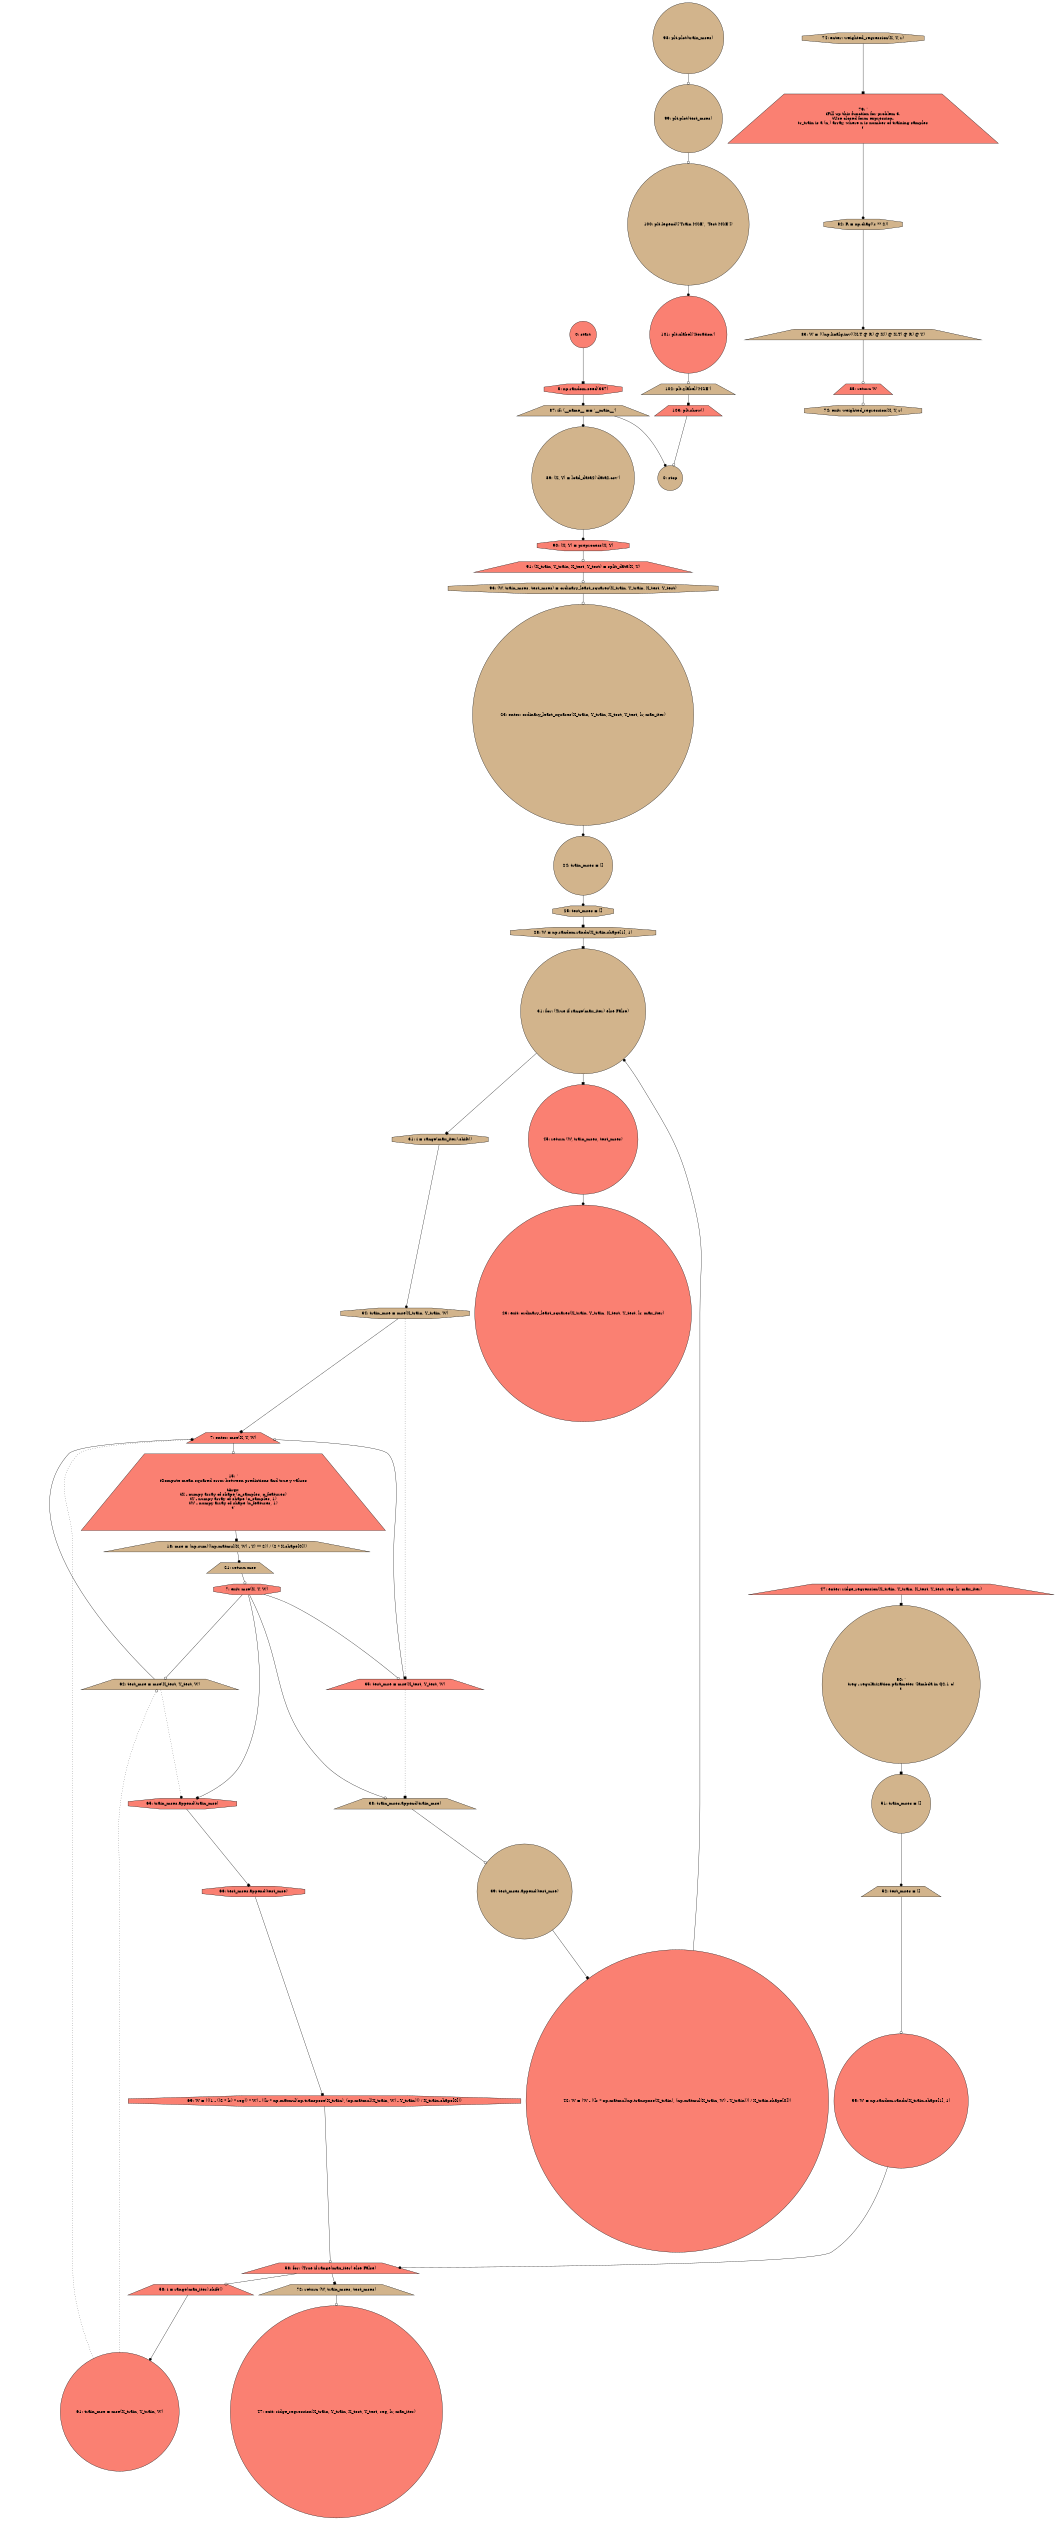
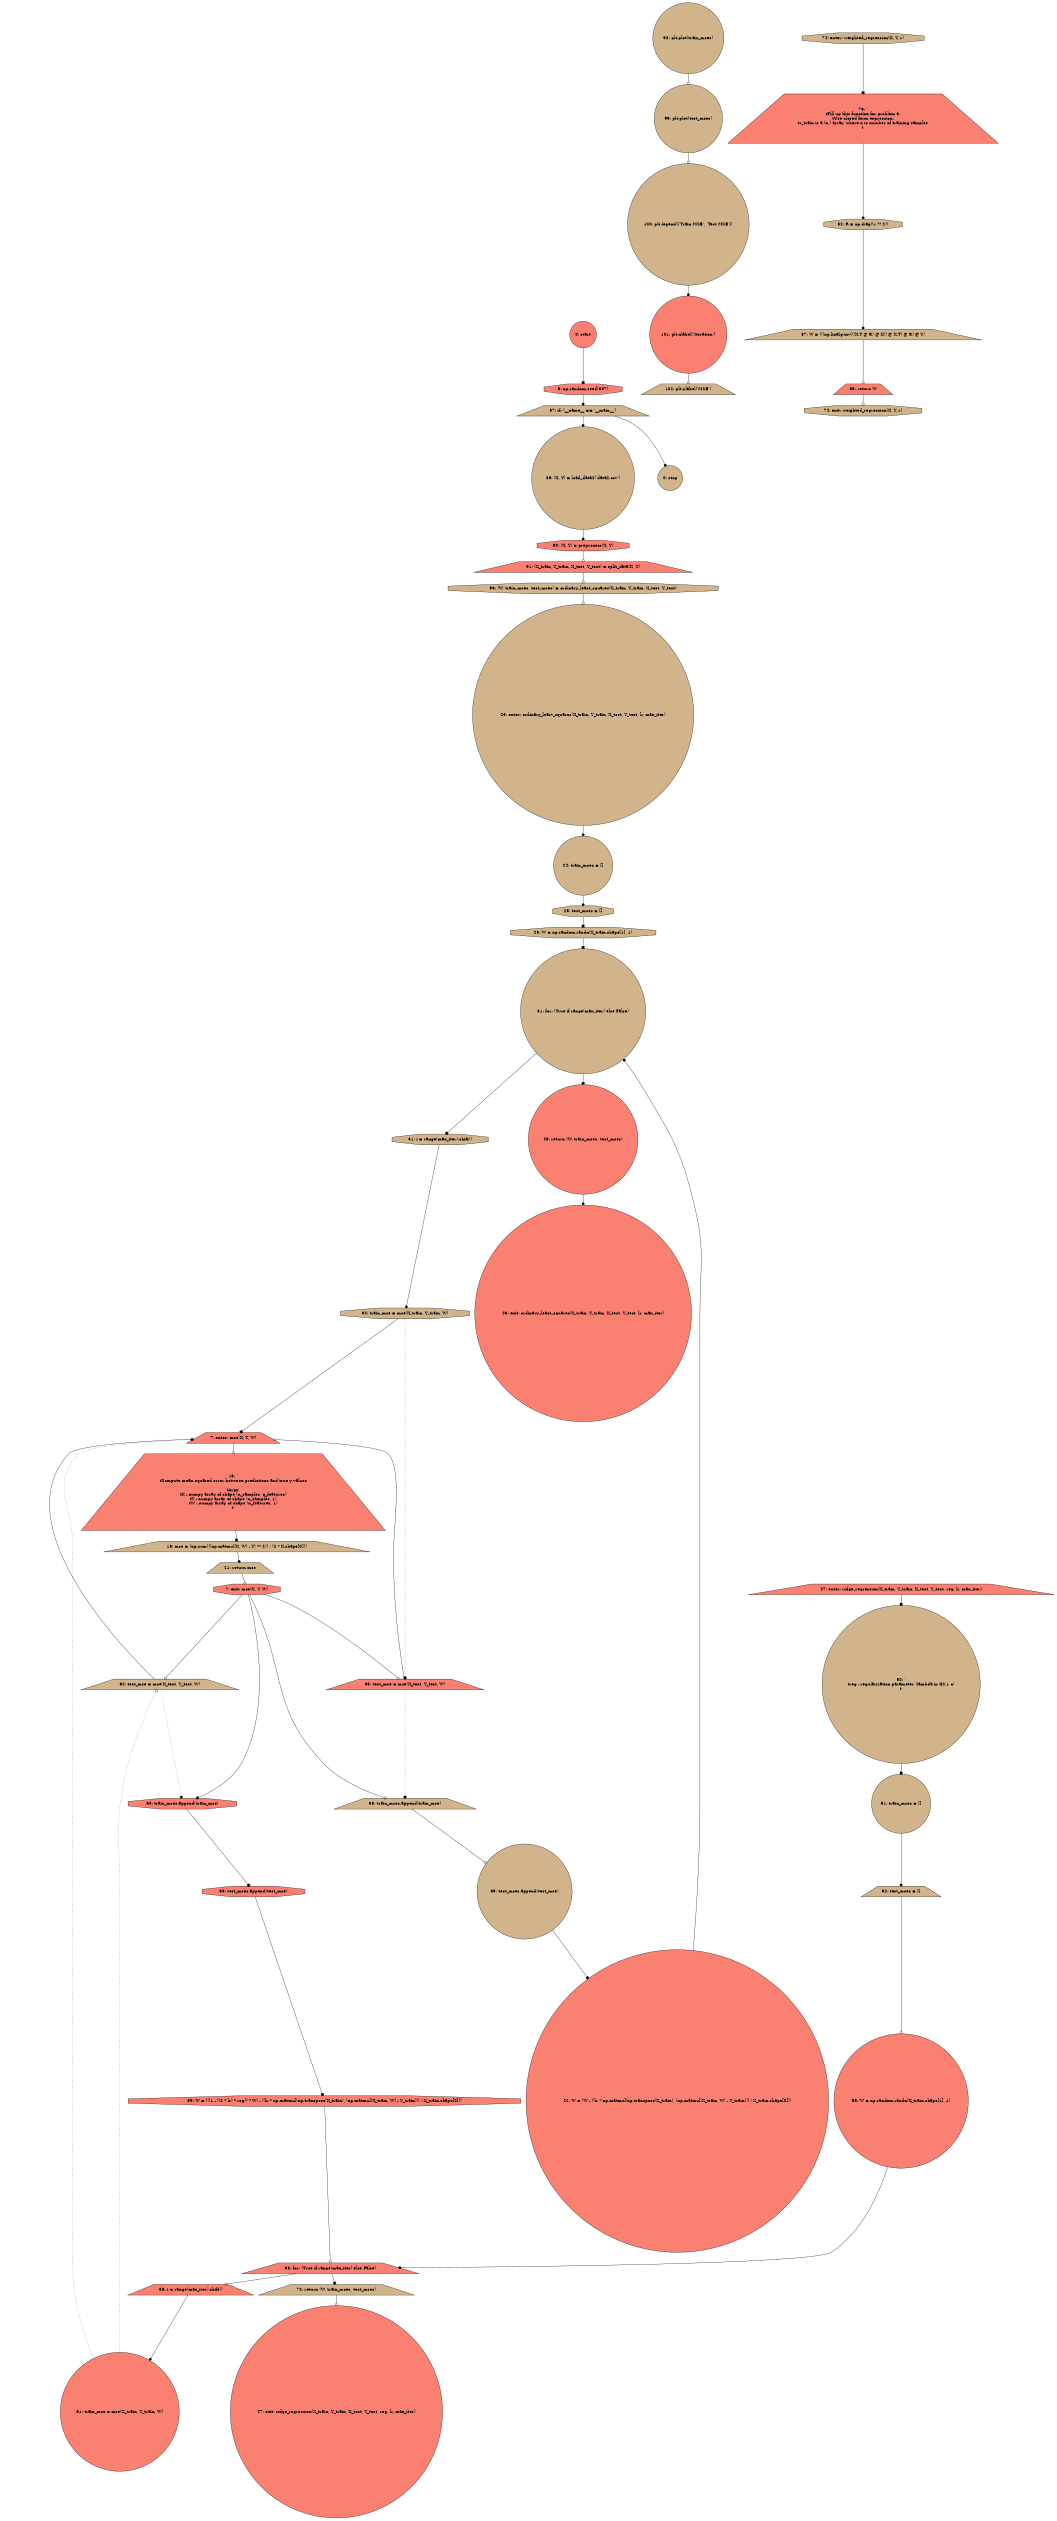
(863, 335) -> (863, 335)
(688, 411) -> none
